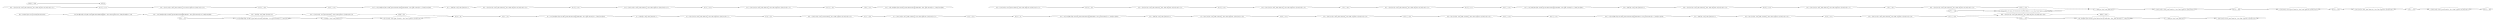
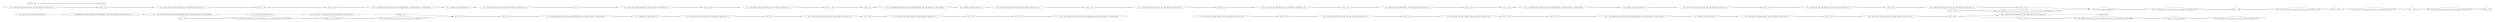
none -> (971, 7)
(1160, 16) -> none
